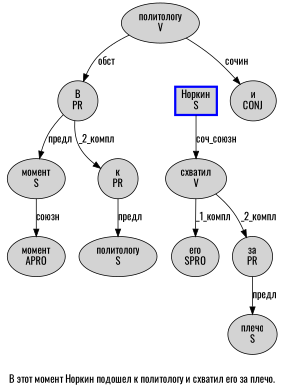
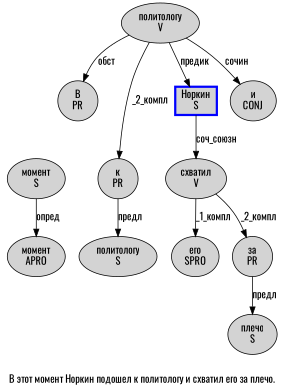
none -> (178, 61)
(50, 132) -> none
(79, 145) -> (128, 95)
(48, 218) -> (48, 218)
